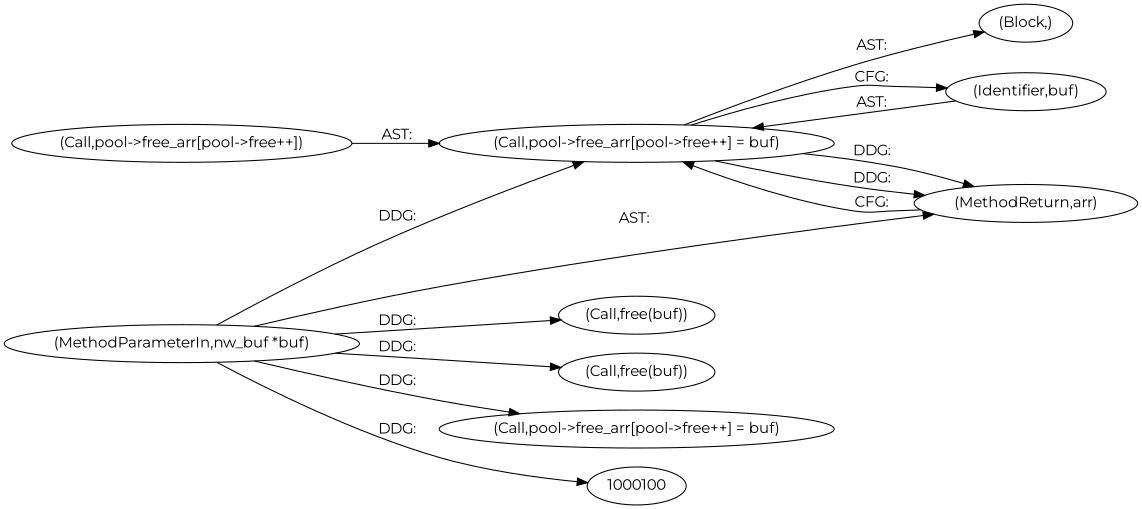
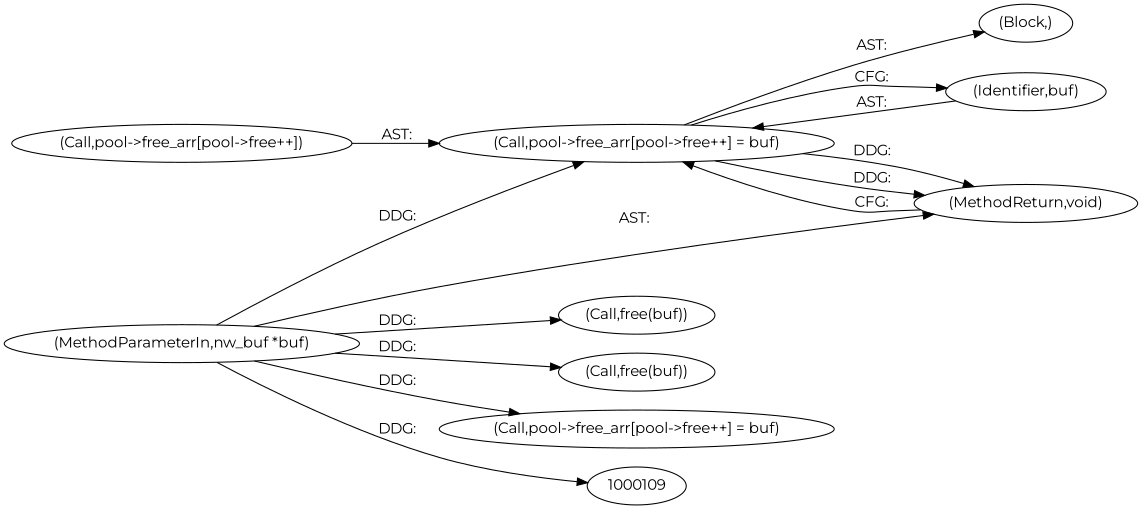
(1026, 203) -> (1026, 203)
(637, 486) -> (637, 486)
